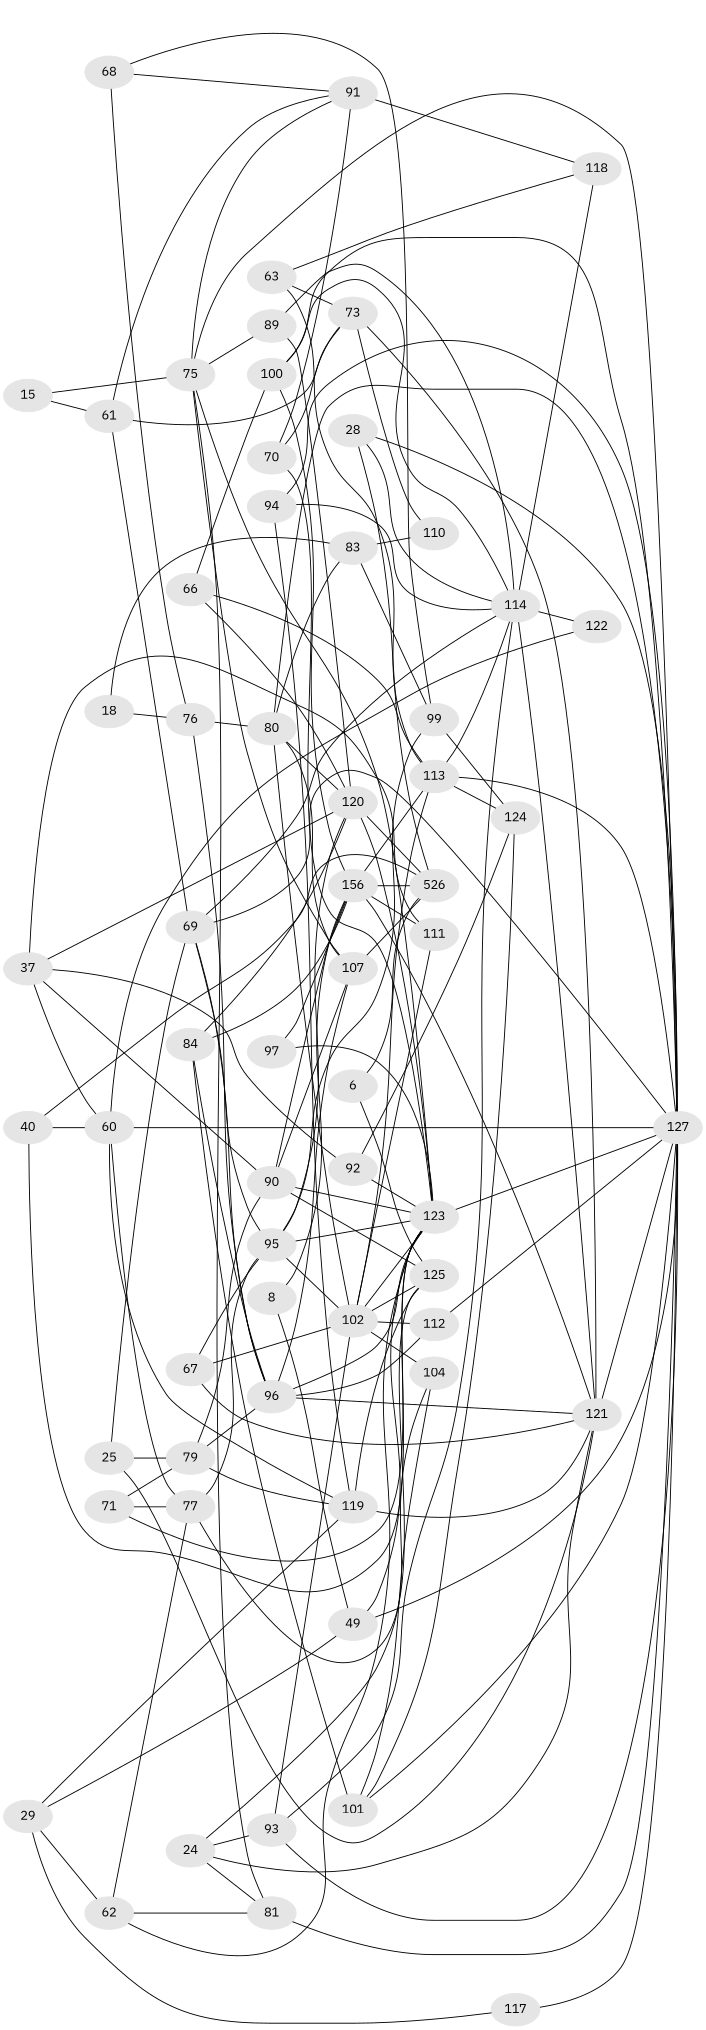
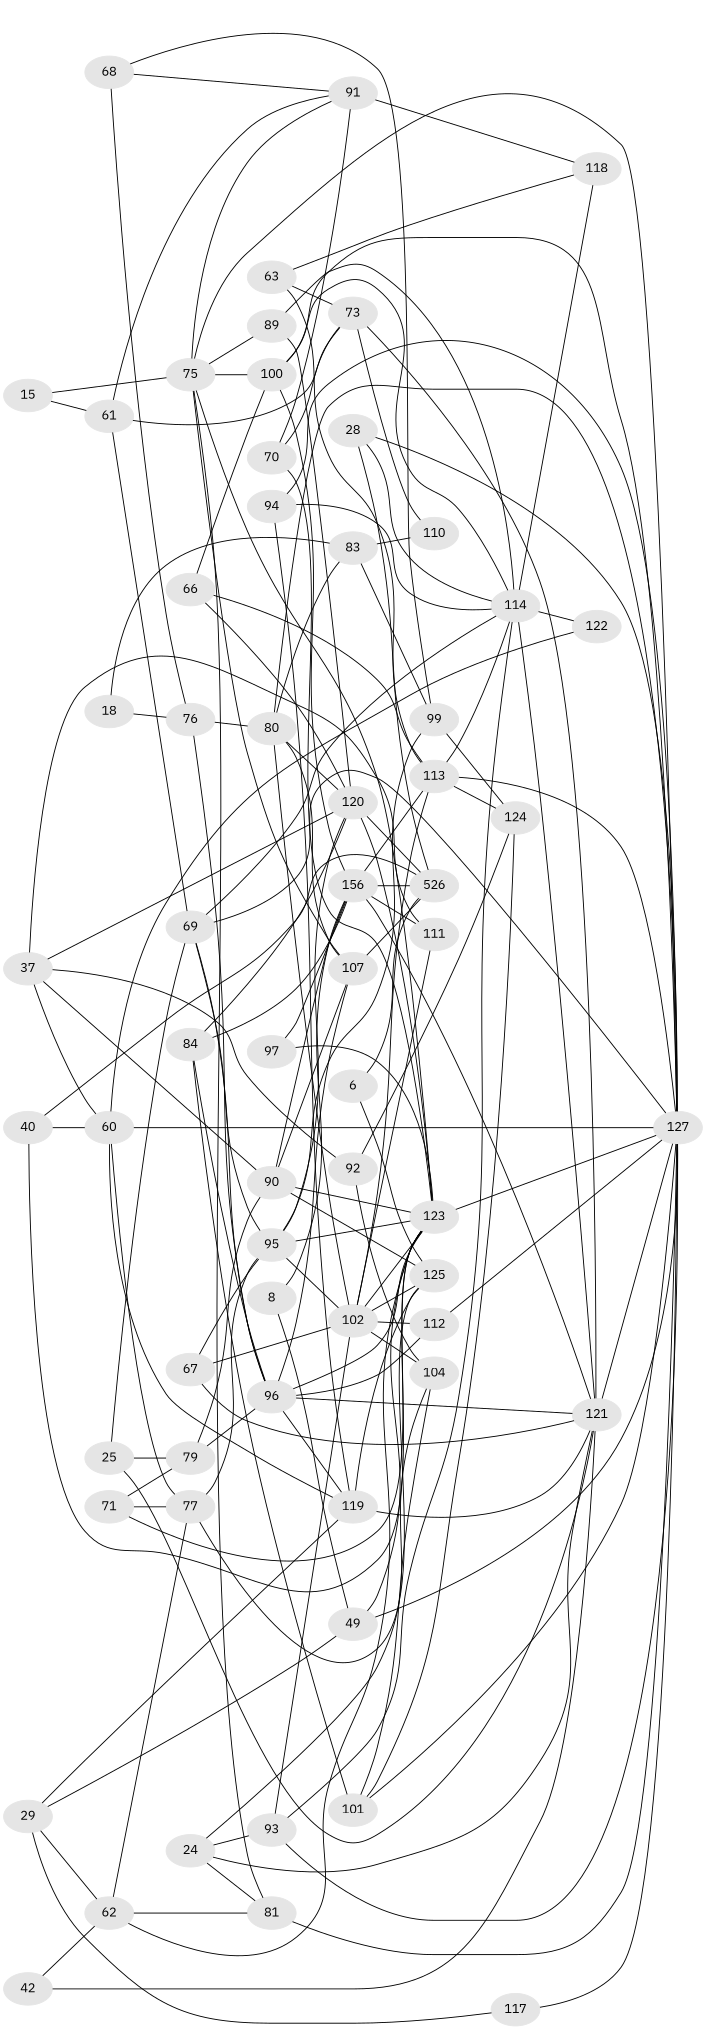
none -> (231, 375)
(399, 1196) -> (378, 1276)
(271, 1492) -> (321, 1464)
none -> (28, 1989)
